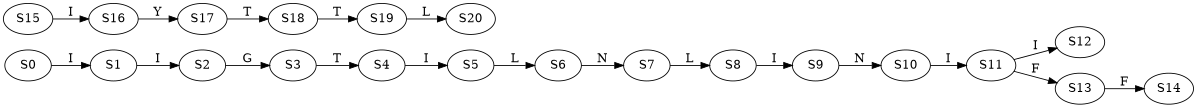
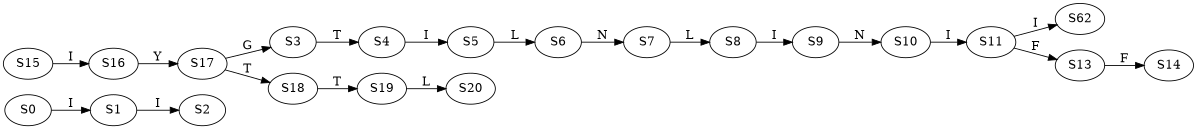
(1080, 42) -> (1080, 19)
(243, 65) -> (244, 54)
